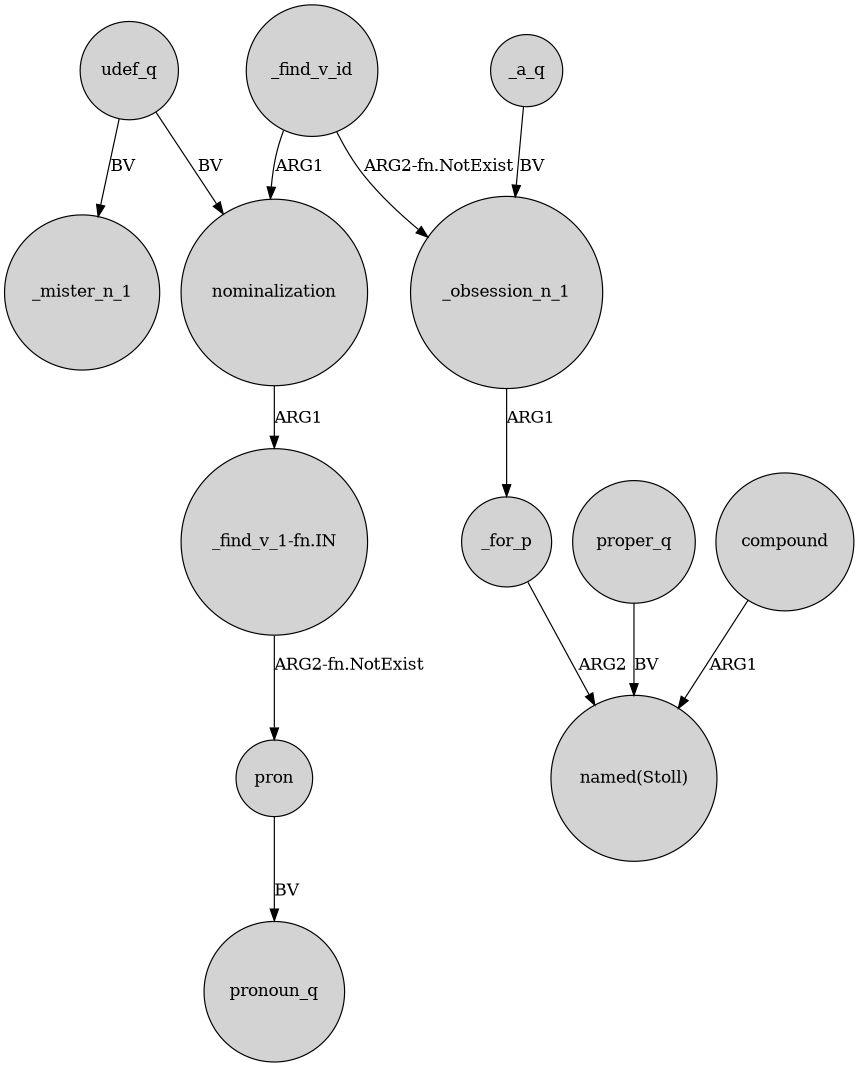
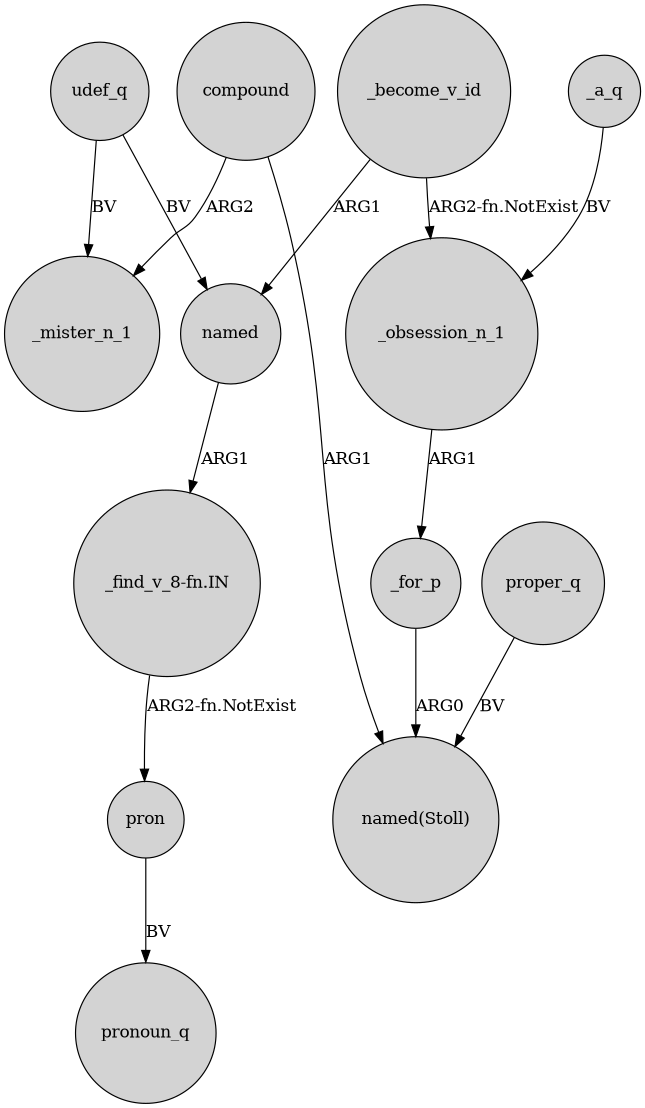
(312, 71) -> (424, 91)
none -> (193, 219)
(274, 292) -> (231, 334)
(274, 542) -> (167, 583)
(603, 665) -> (440, 707)
